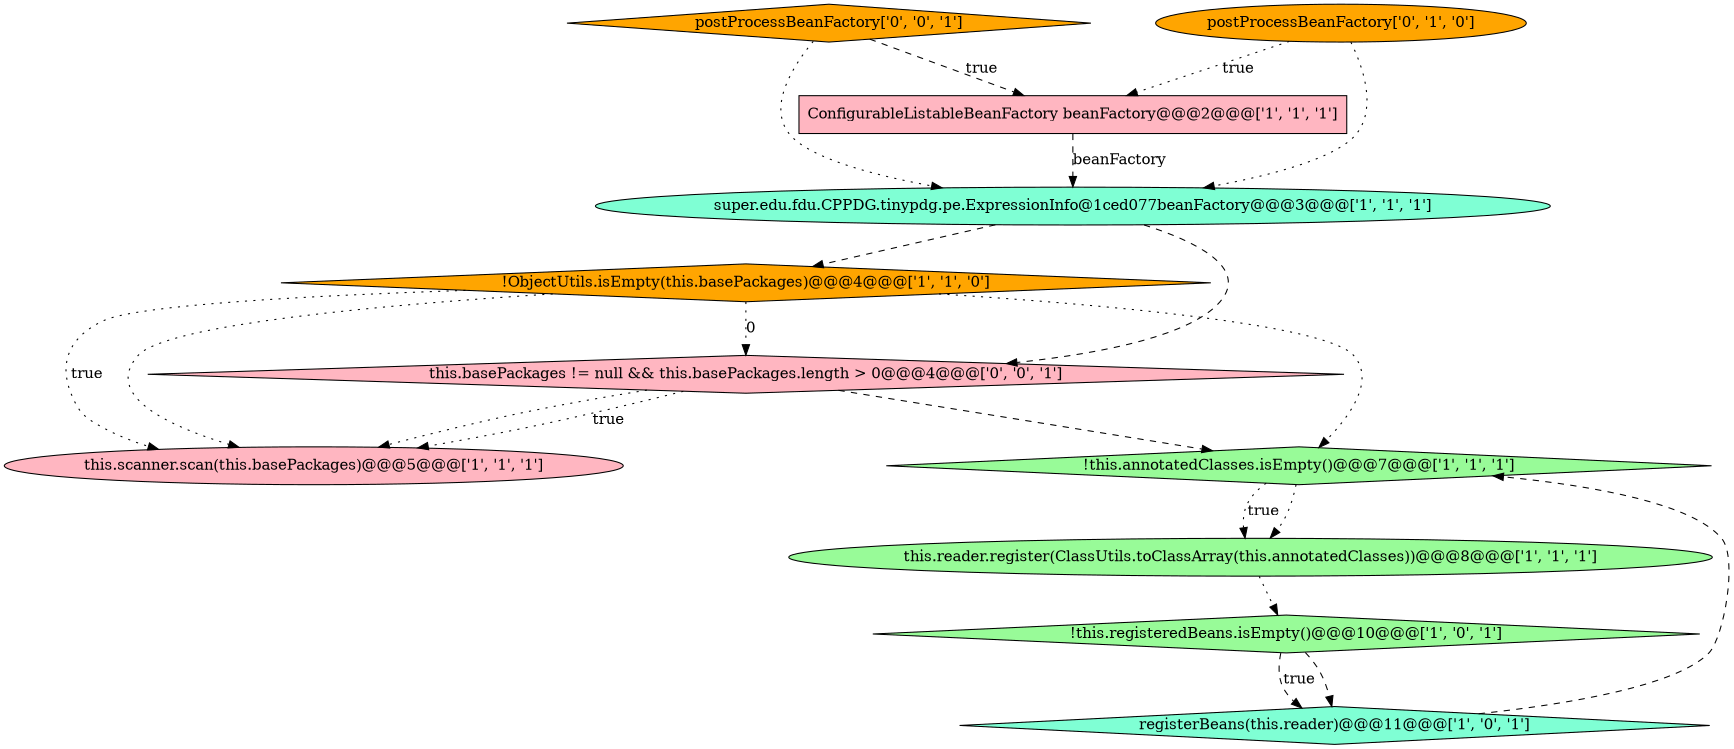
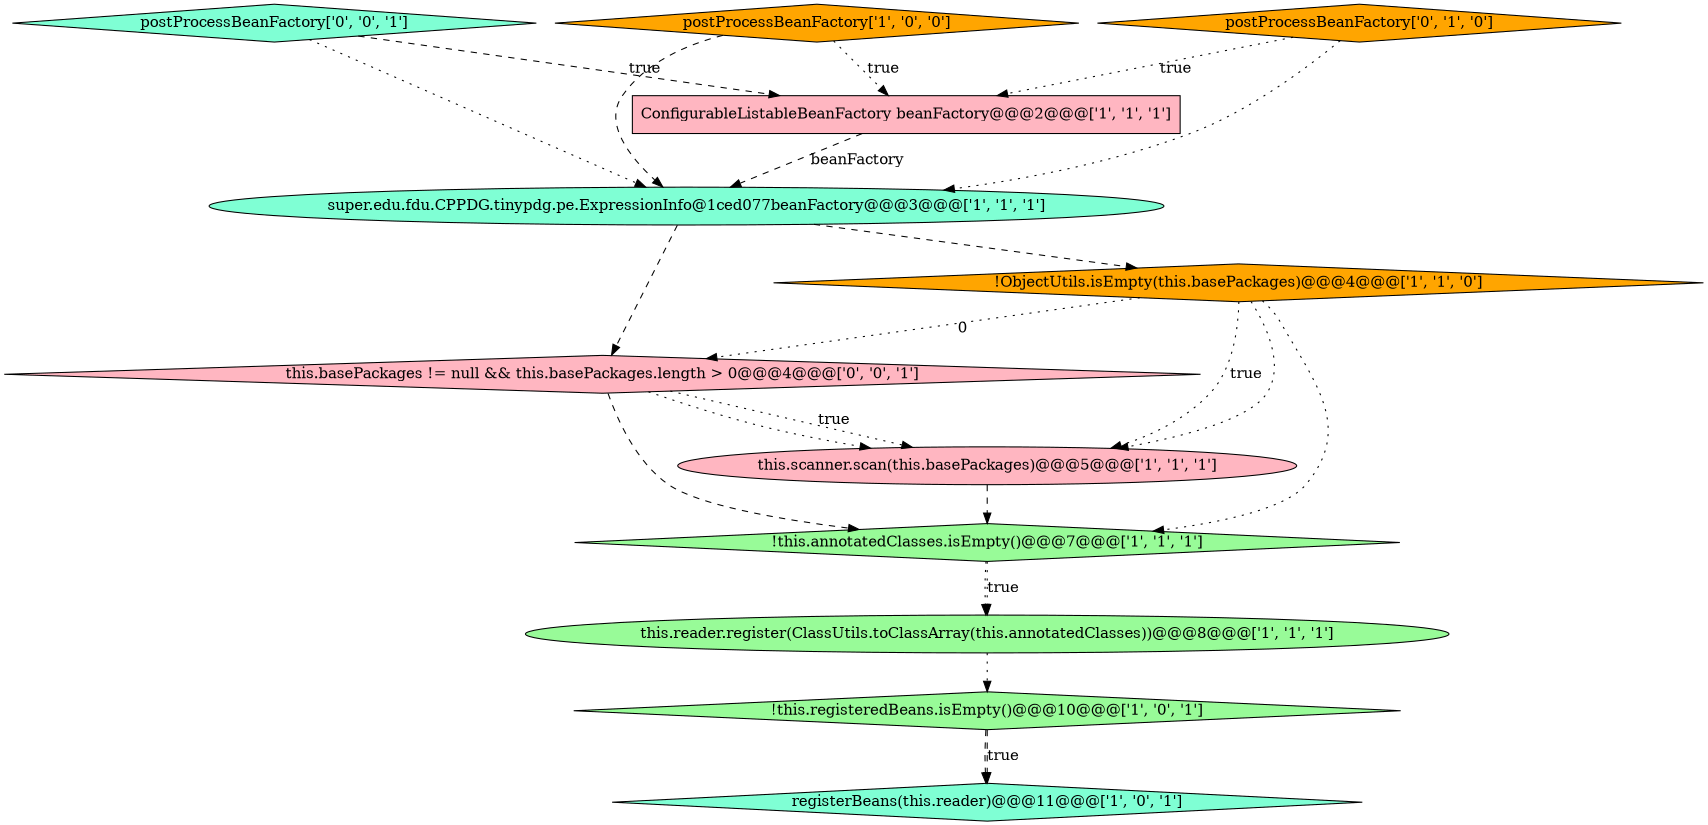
none -> (817, 23)
(829, 23) -> (274, 23)
(1341, 23) -> (1359, 23)
(1726, 602) -> (987, 499)
